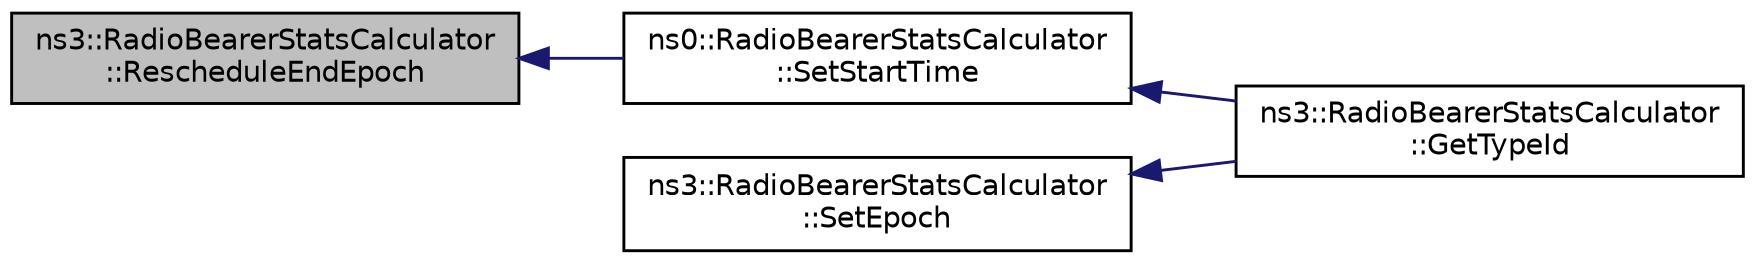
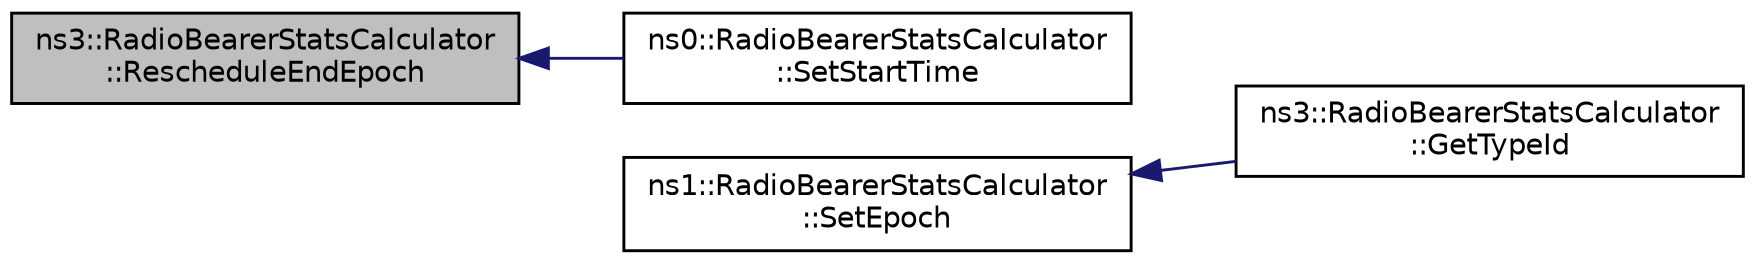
(1198, 97) -> none
(877, 204) -> (877, 204)
